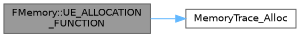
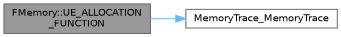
(241, 19) -> (262, 19)
